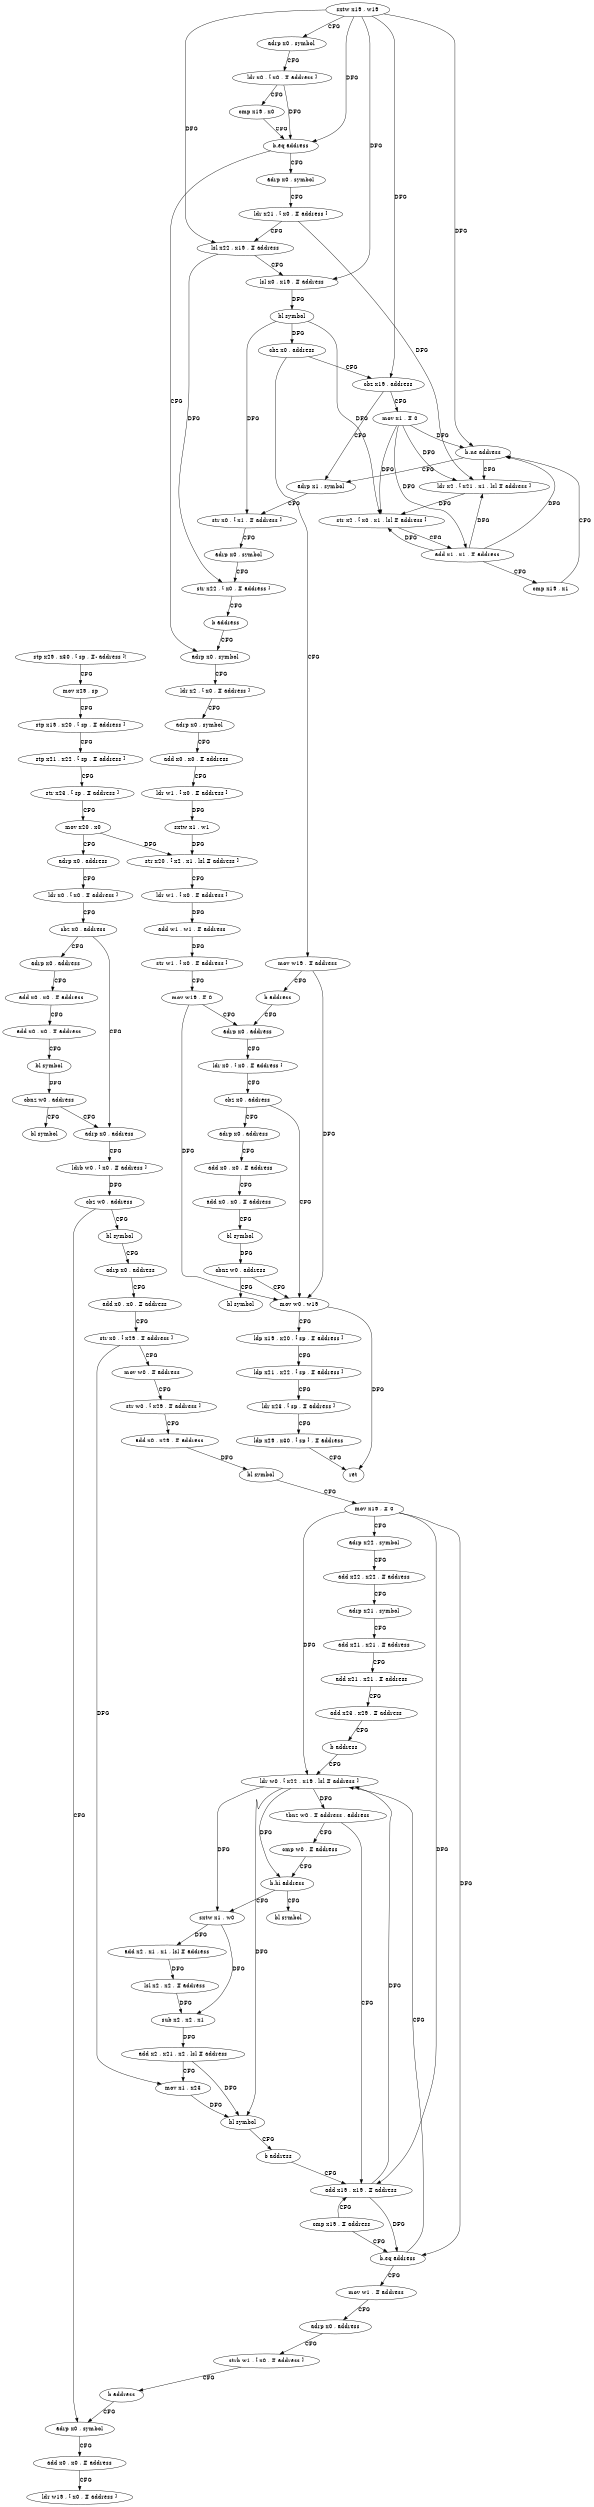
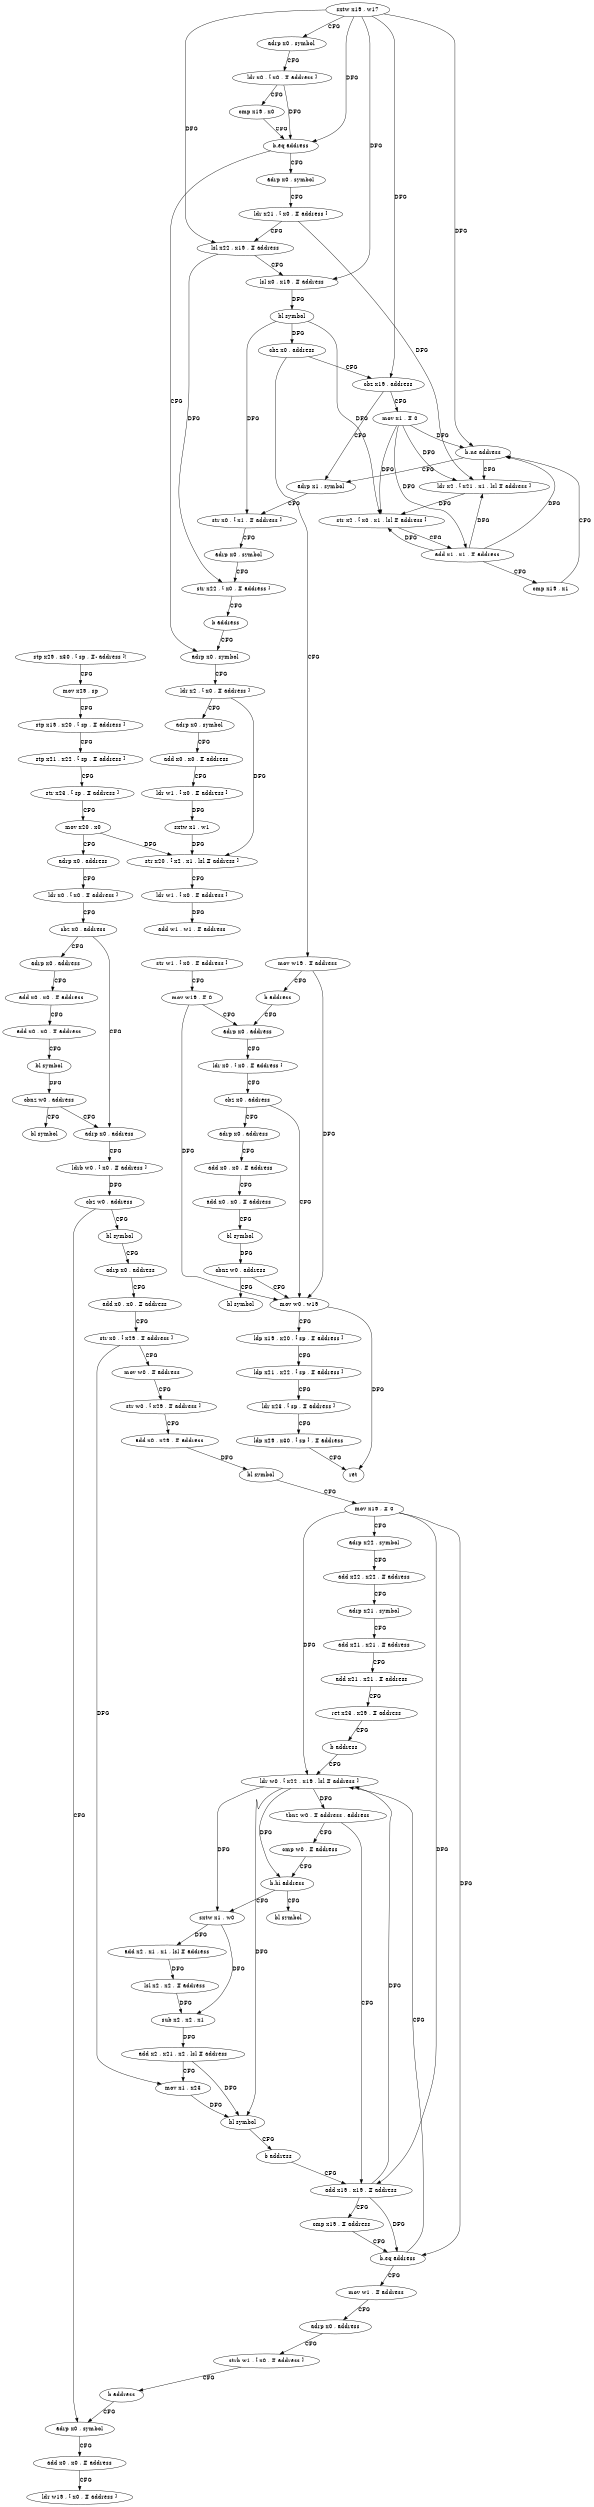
(358, 10) -> (358, 10)
none -> (254, 777)
(192, 945) -> none
(366, 1714) -> (366, 1714)
(338, 2208) -> (356, 2207)
